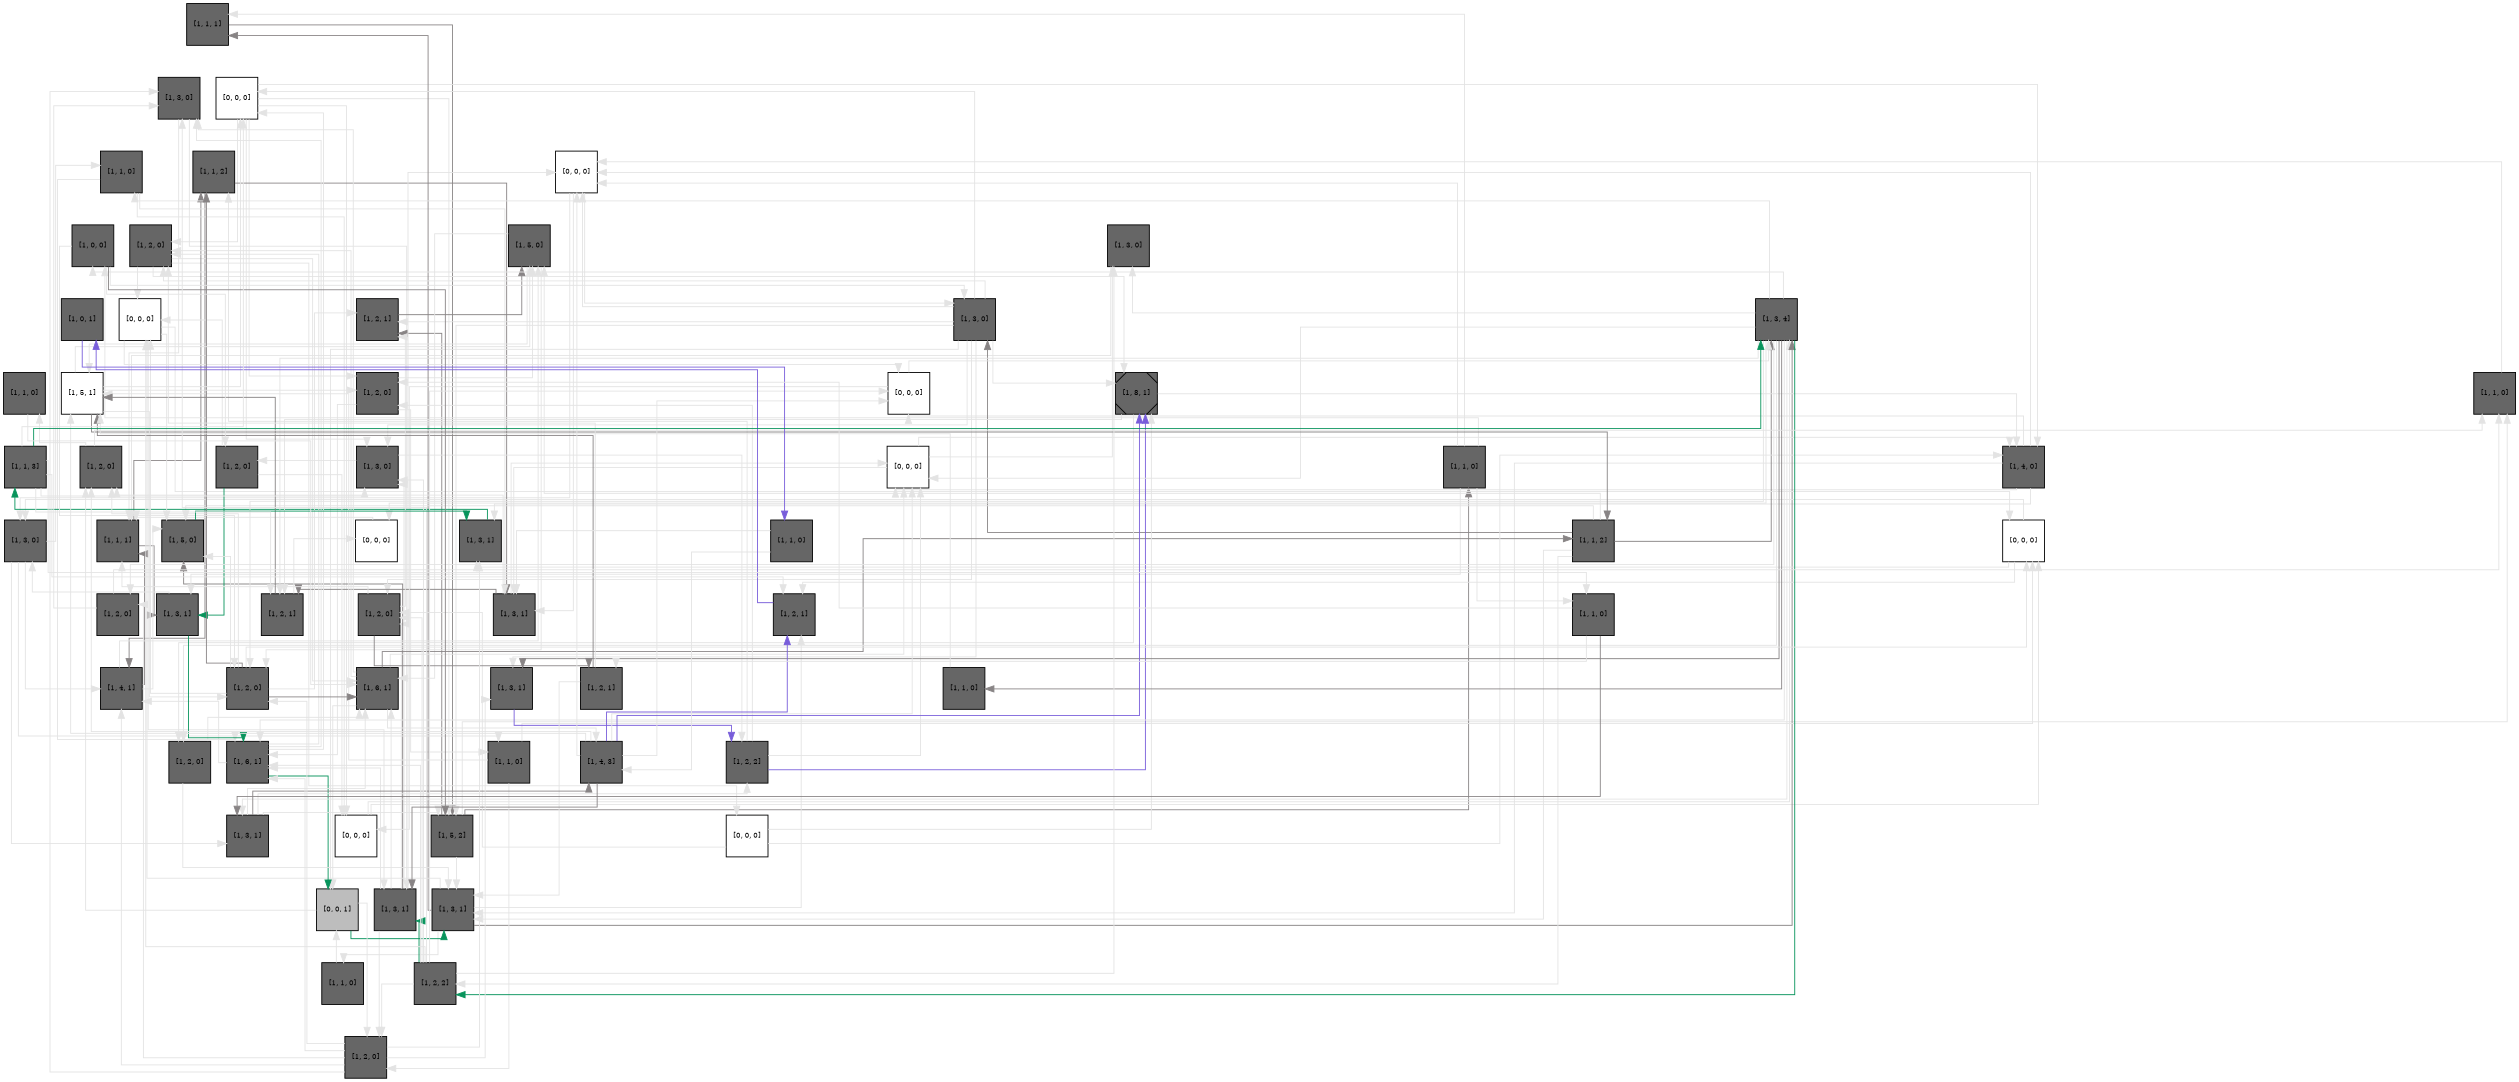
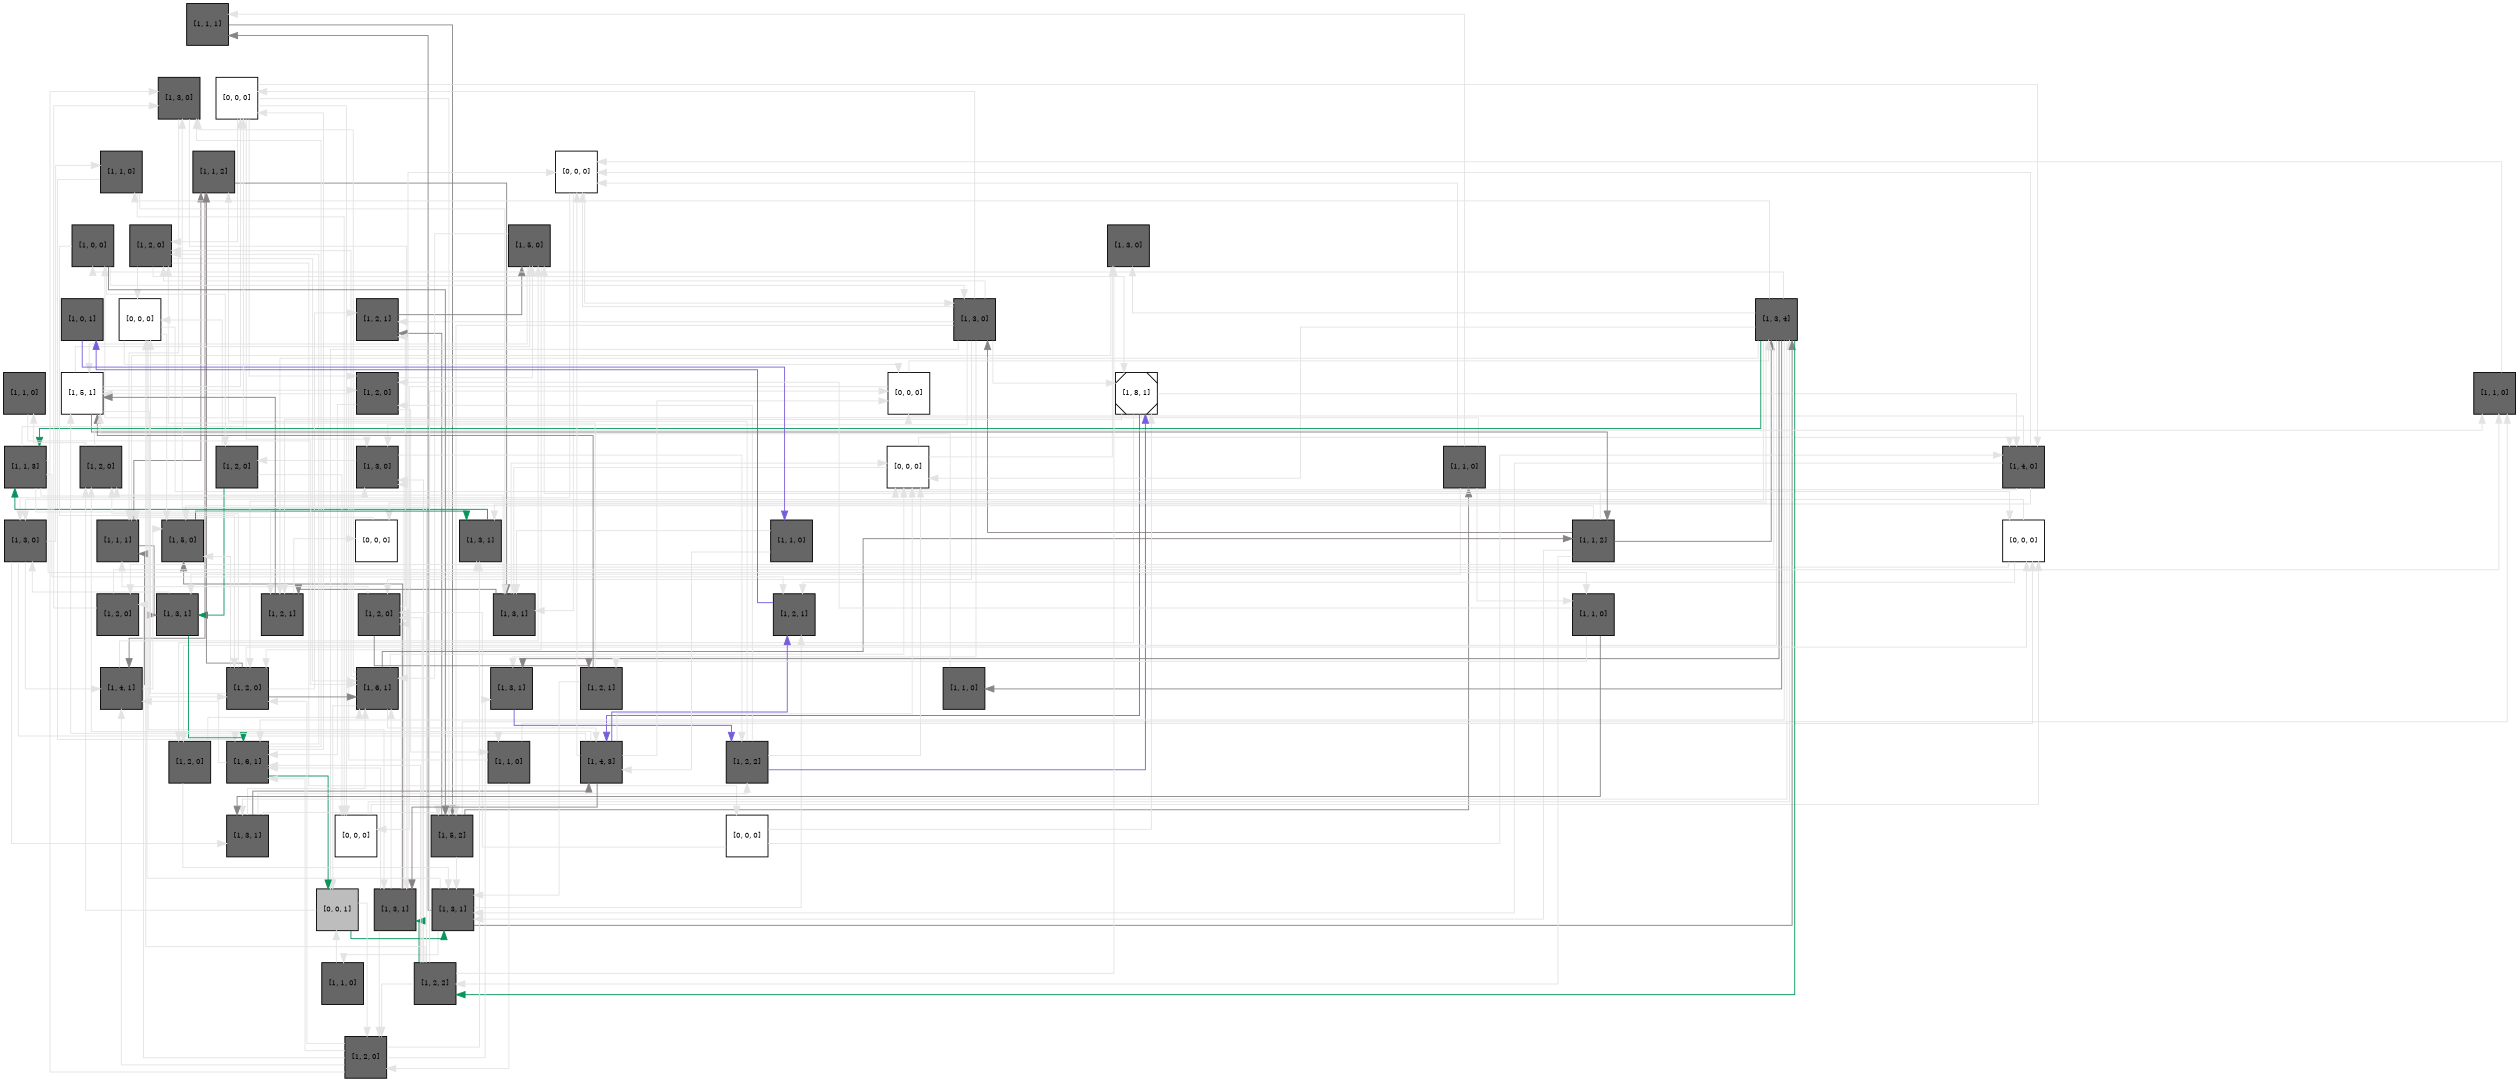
(1136, 393) -> (1136, 393)
(928, 428) -> (940, 428)
(1139, 696) -> (1139, 712)
